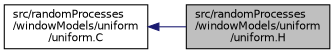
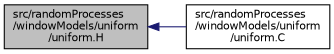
(173, 27) -> (173, 27)
